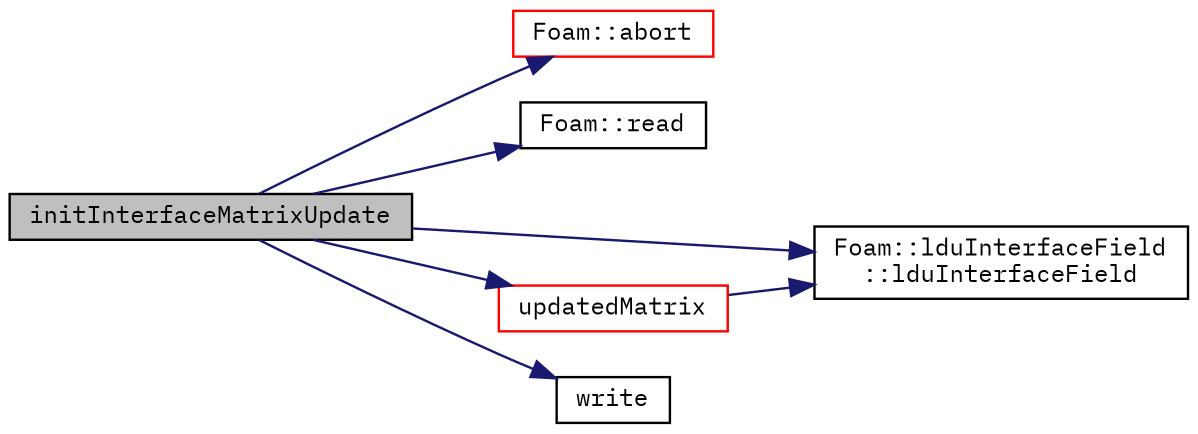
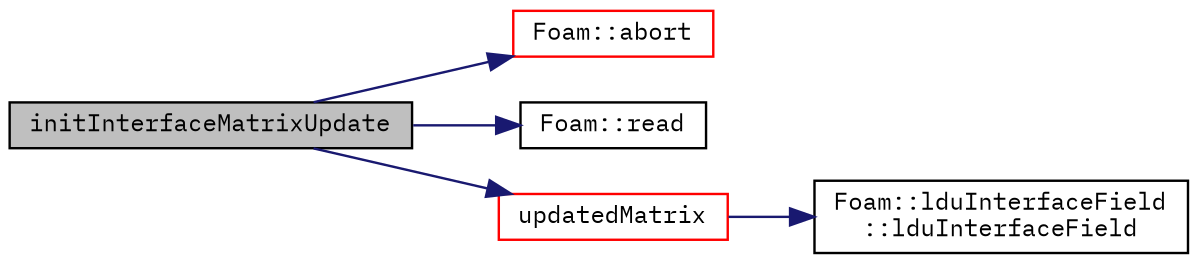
(601, 239) -> none
(613, 400) -> none
